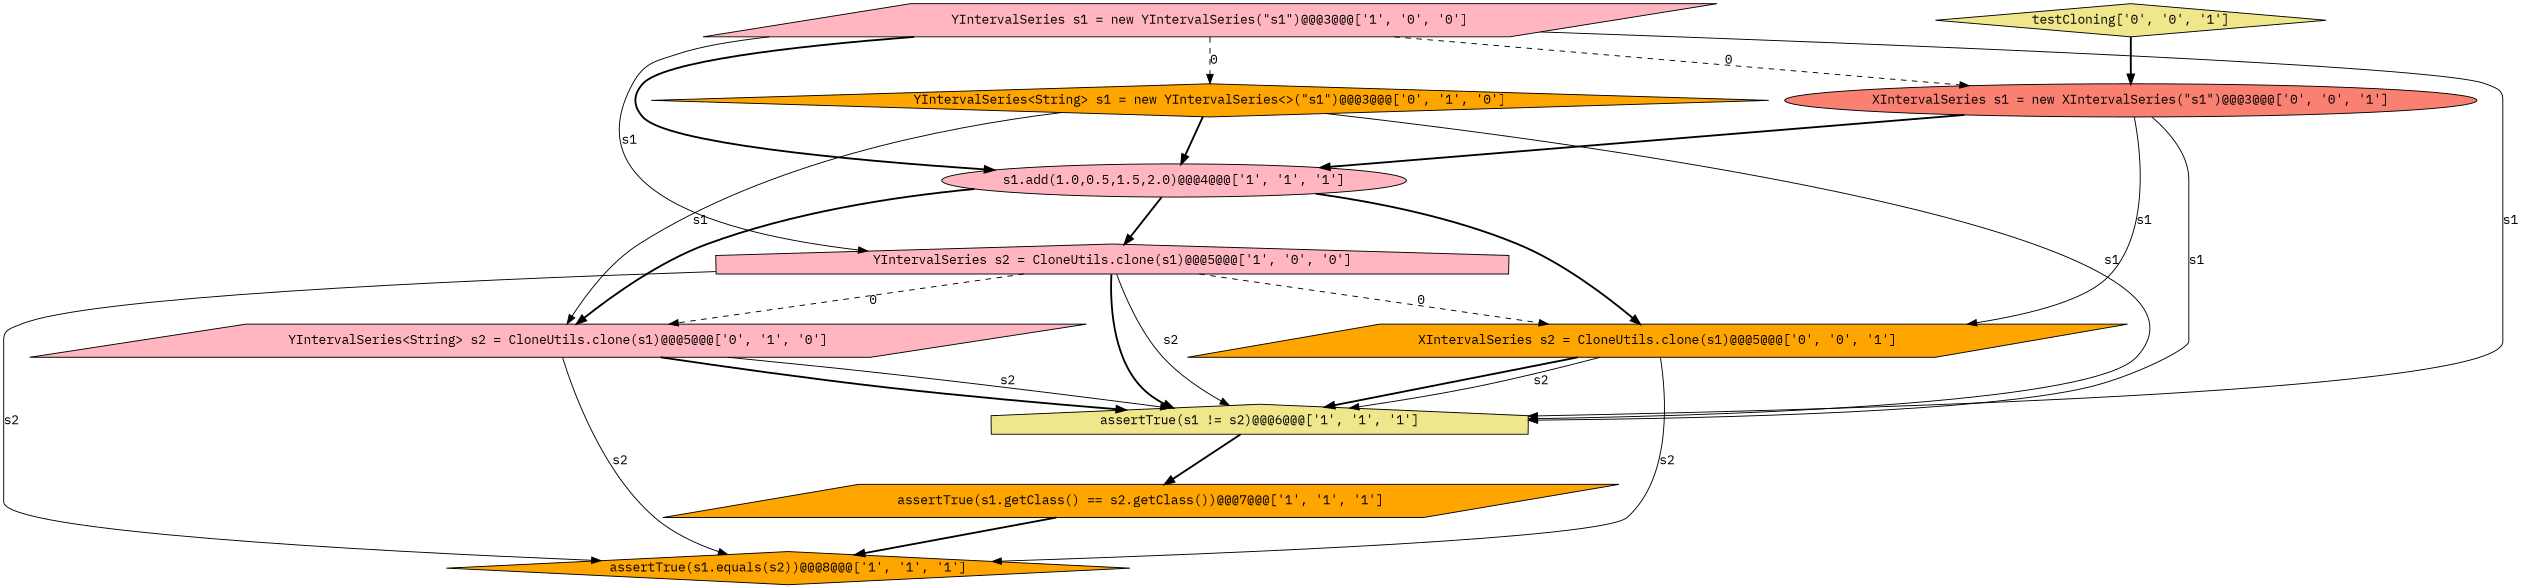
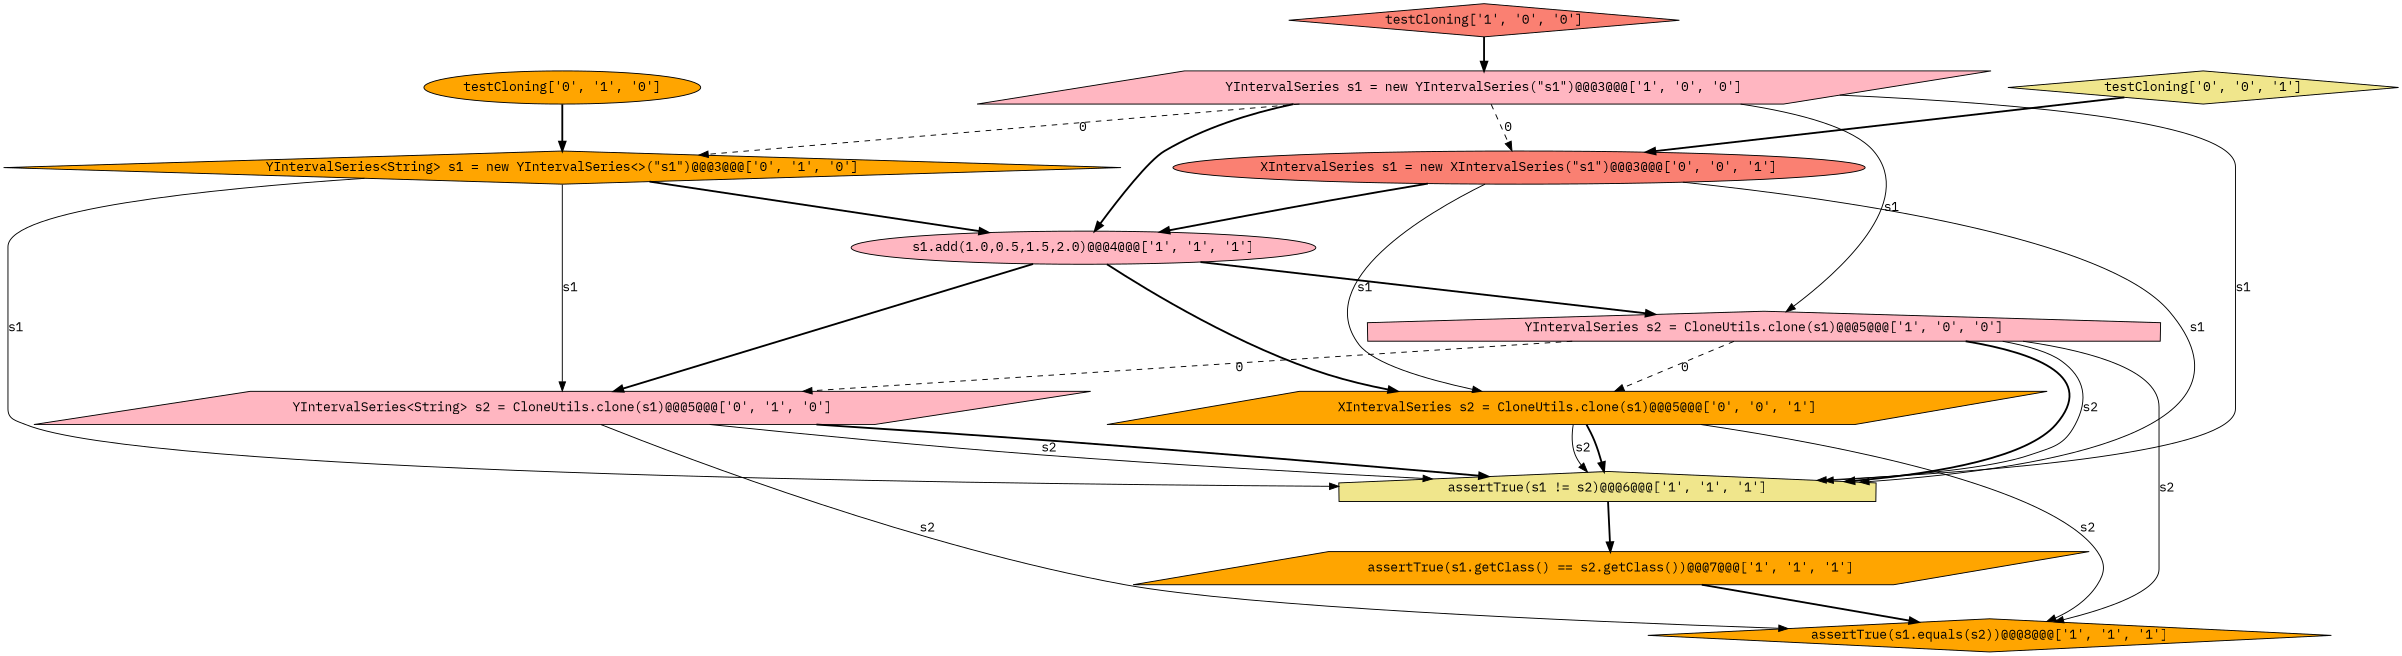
none -> (1484, 20)
none -> (562, 87)
